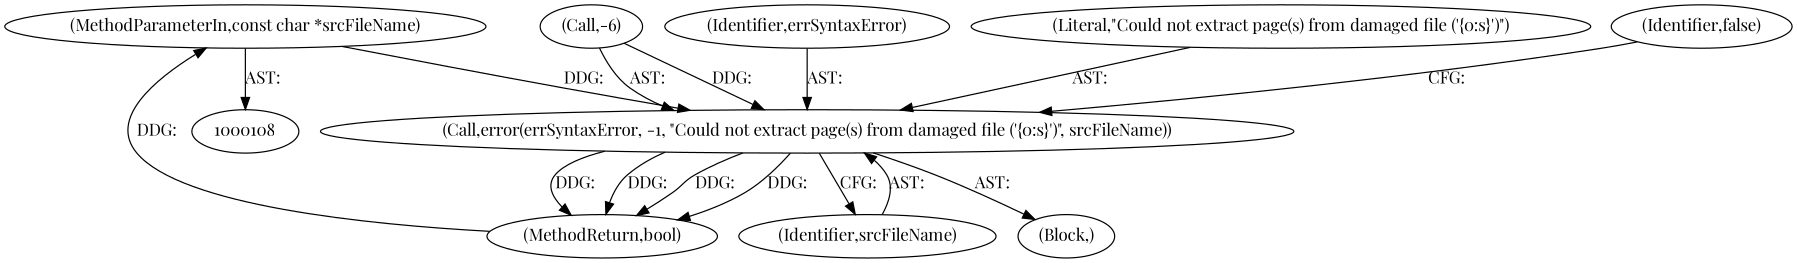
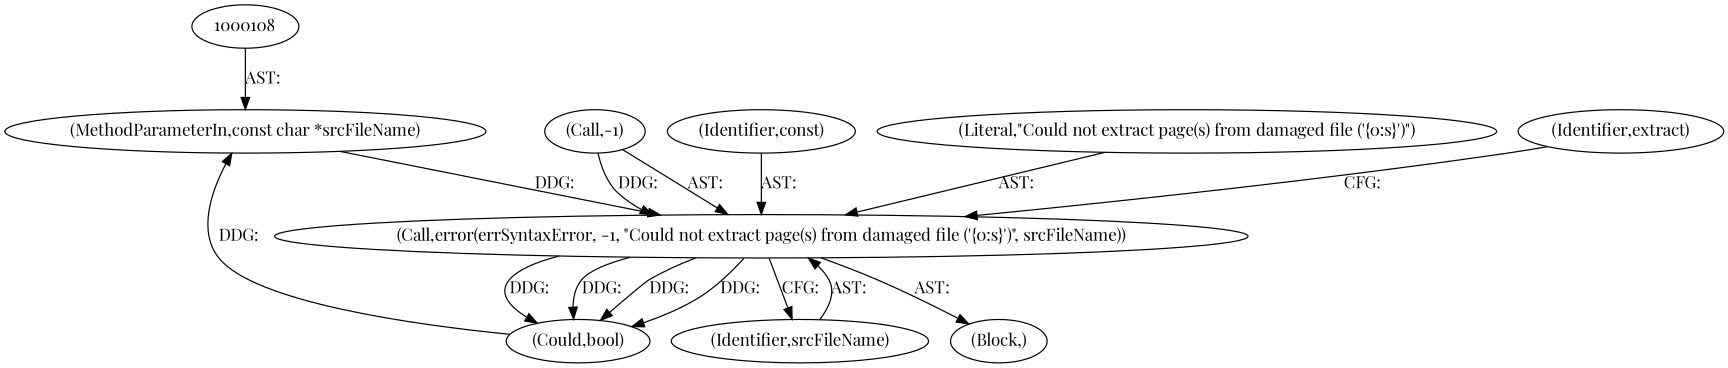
(591, 27) -> (595, 131)
(807, 27) -> (761, 131)
(1702, 27) -> (1621, 131)
(245, 73) -> (245, 73)
(602, 236) -> (578, 341)
